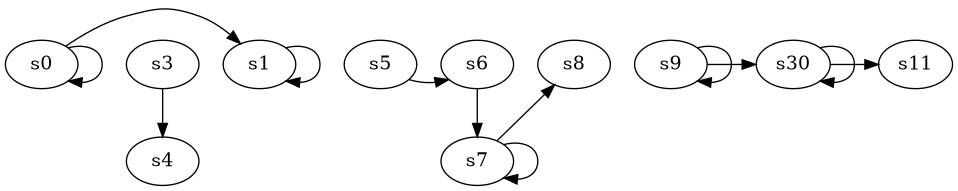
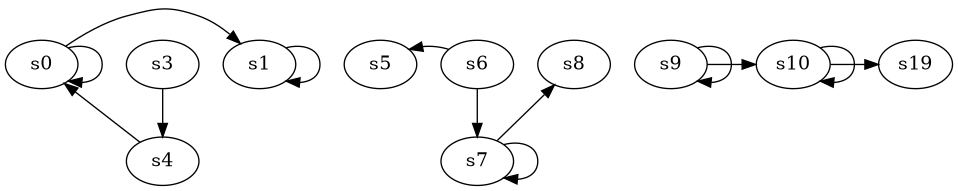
(793, 64) -> (793, 64)
(916, 64) -> (916, 64)
(422, 82) -> (436, 47)
none -> (108, 117)
